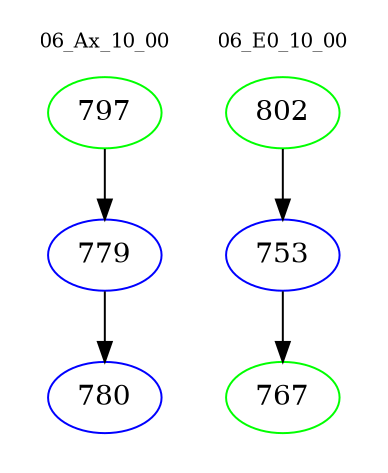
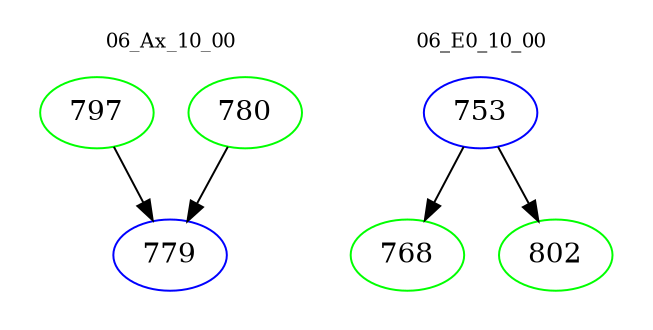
(283, 174) -> (513, 175)
(105, 317) -> (212, 175)
(105, 398) -> (245, 113)
(283, 398) -> (407, 255)
